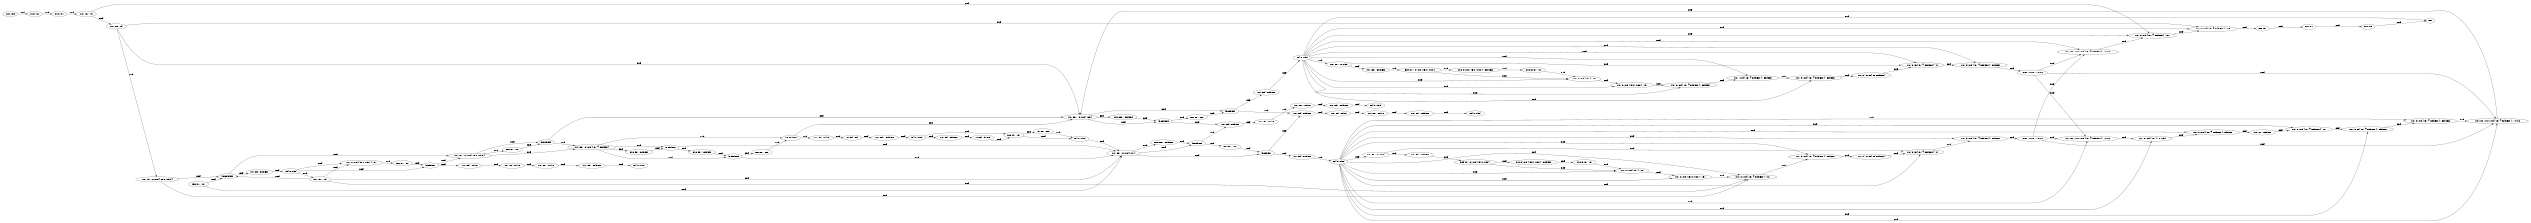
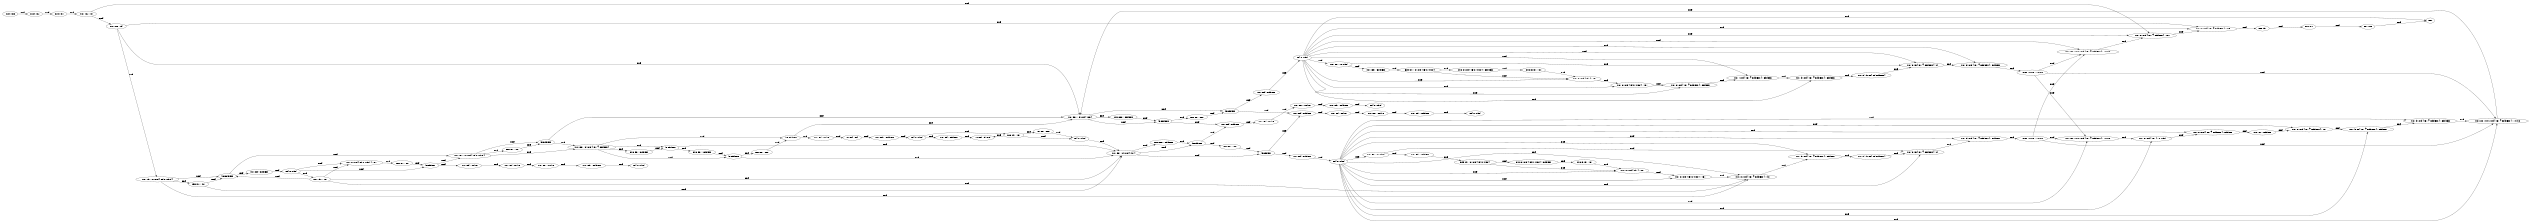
(2368, 27) -> (2368, 27)
(999, 141) -> (1000, 136)
none -> (180, 182)
